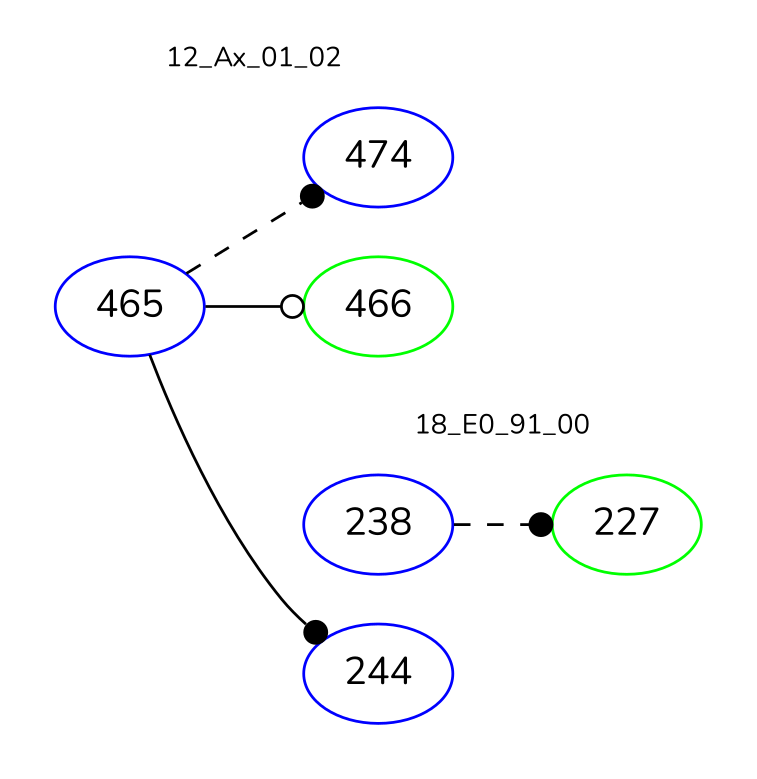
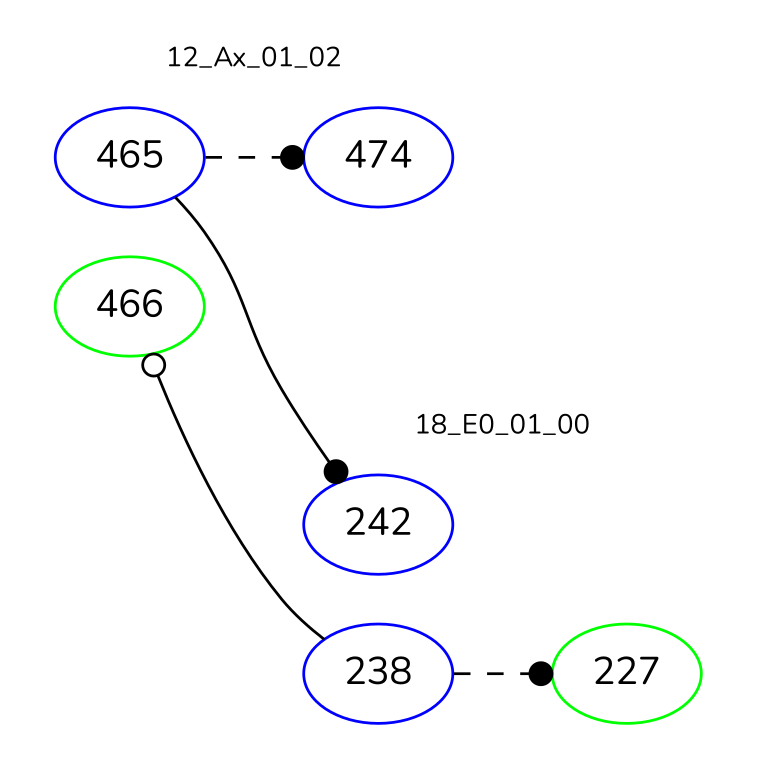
(243, 306) -> (226, 517)
(503, 427) -> (503, 427)
(378, 674) -> (378, 525)
